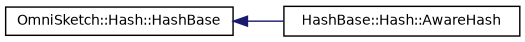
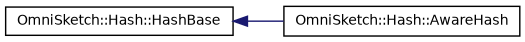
(402, 21) -> (402, 21)
